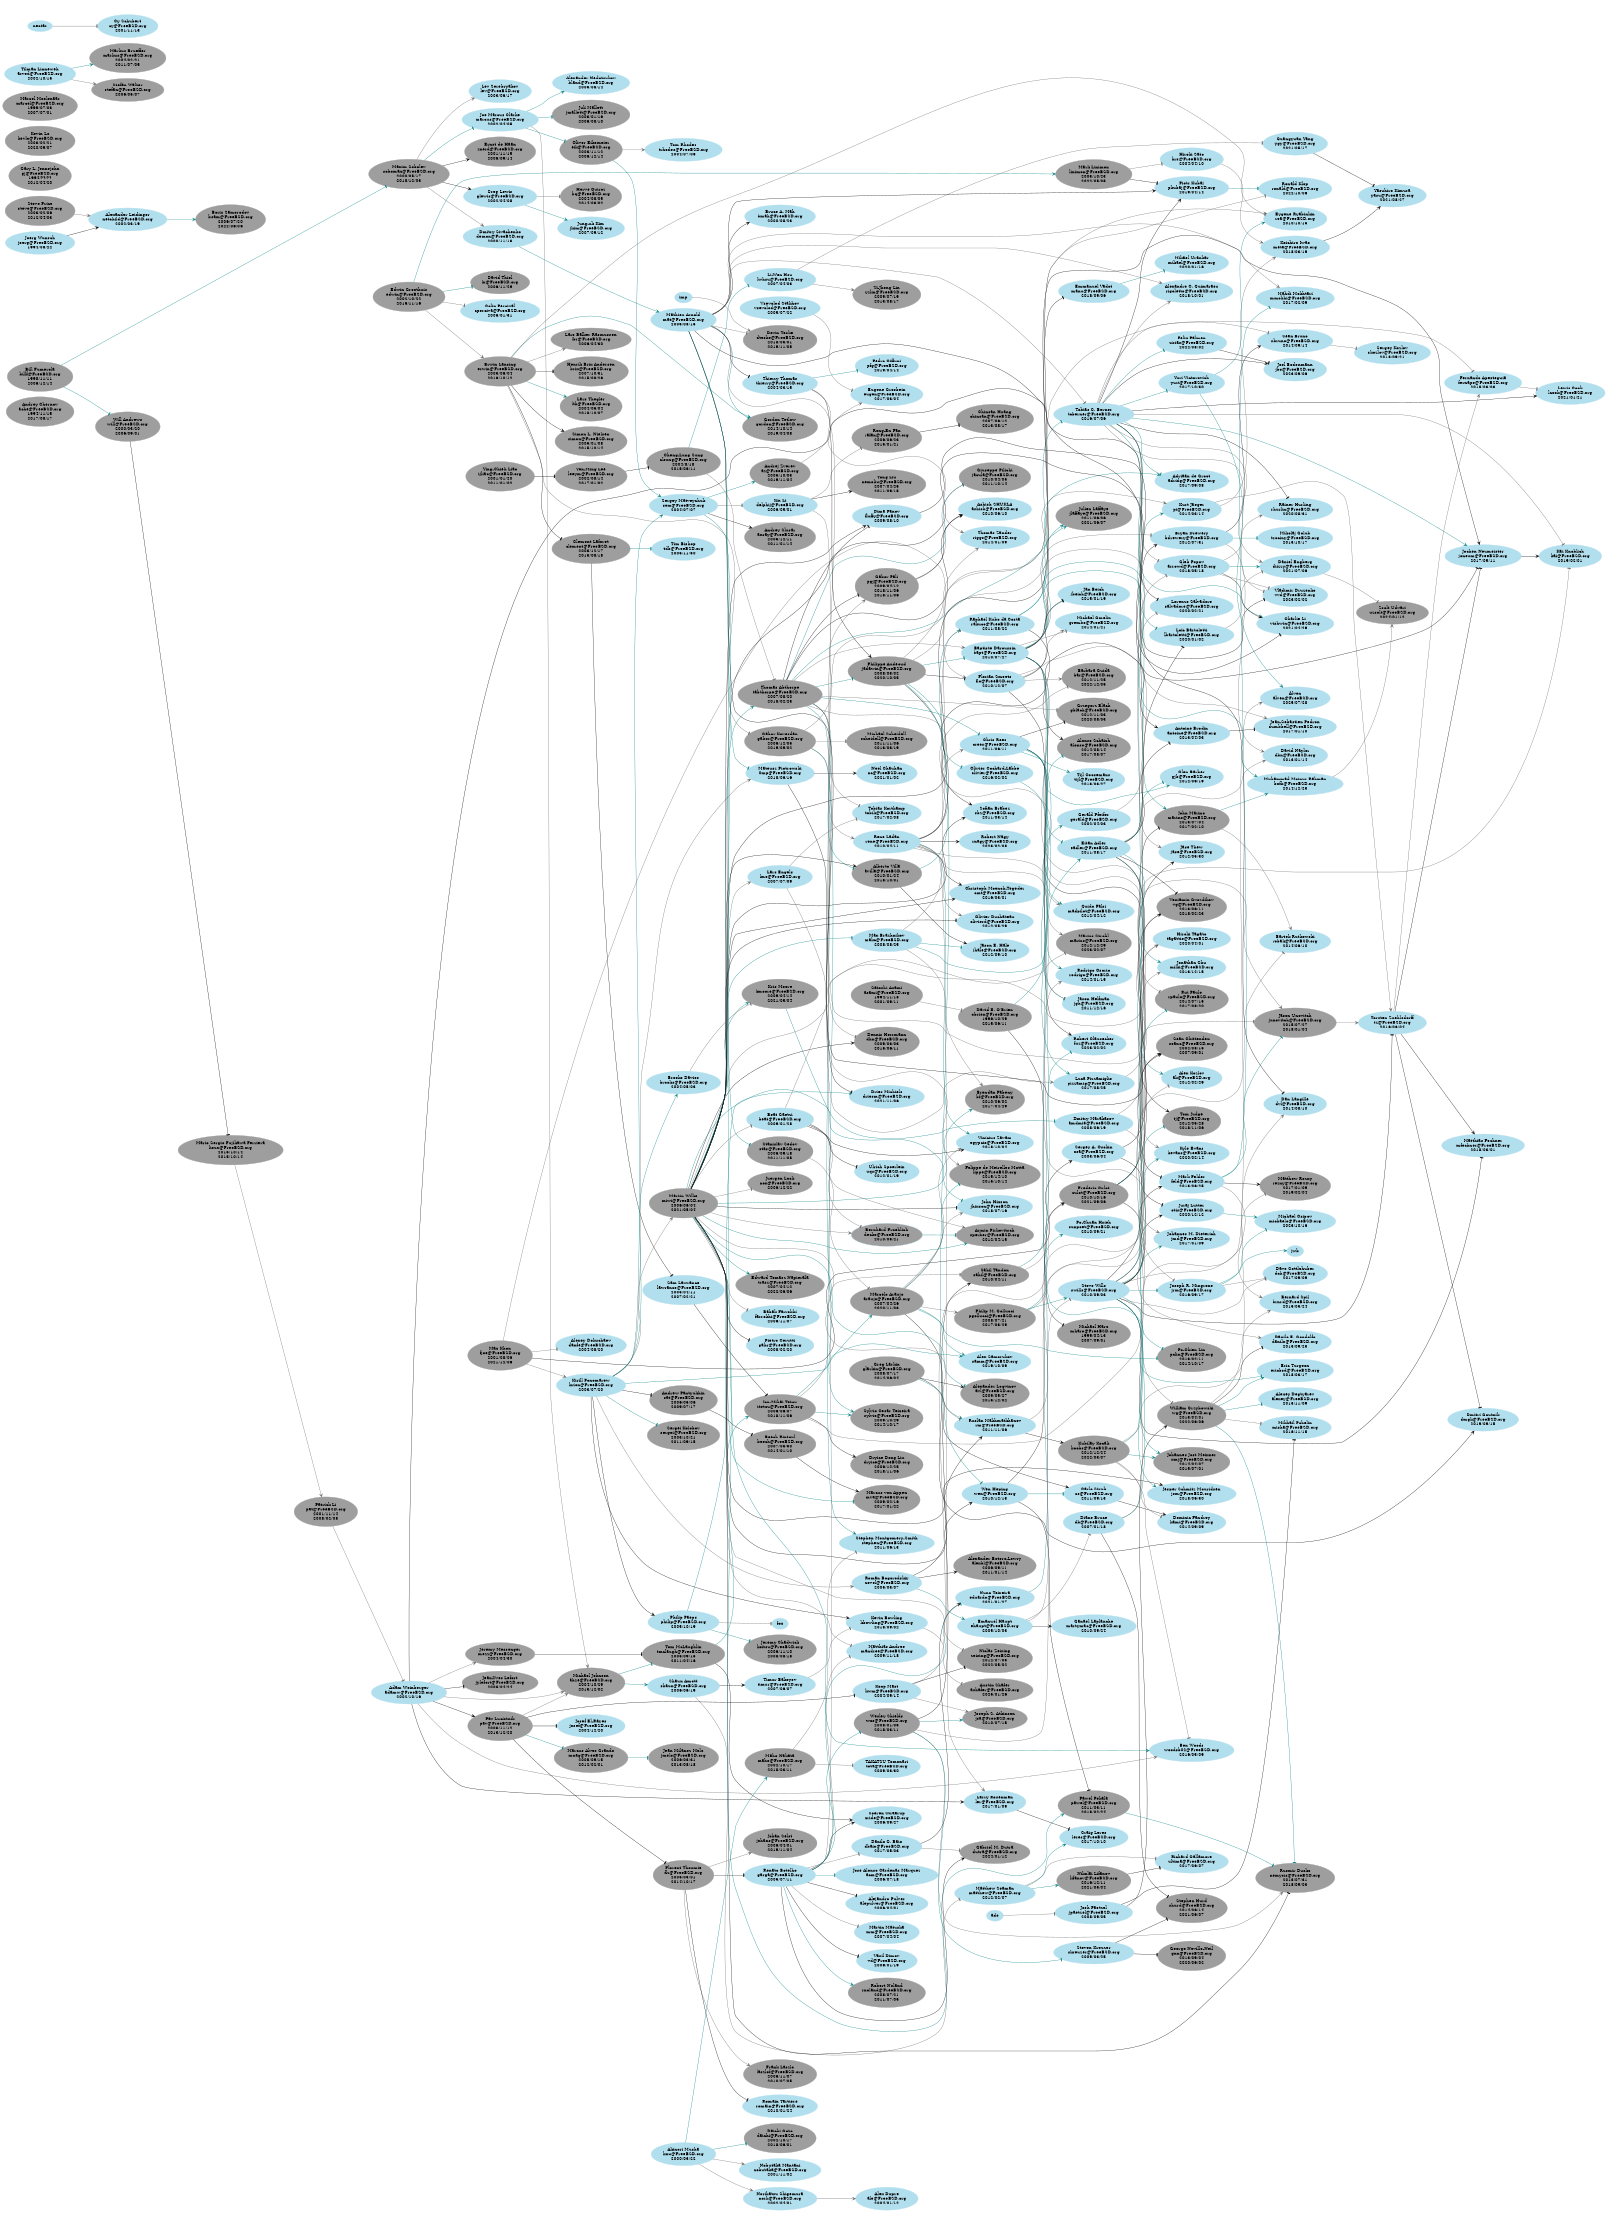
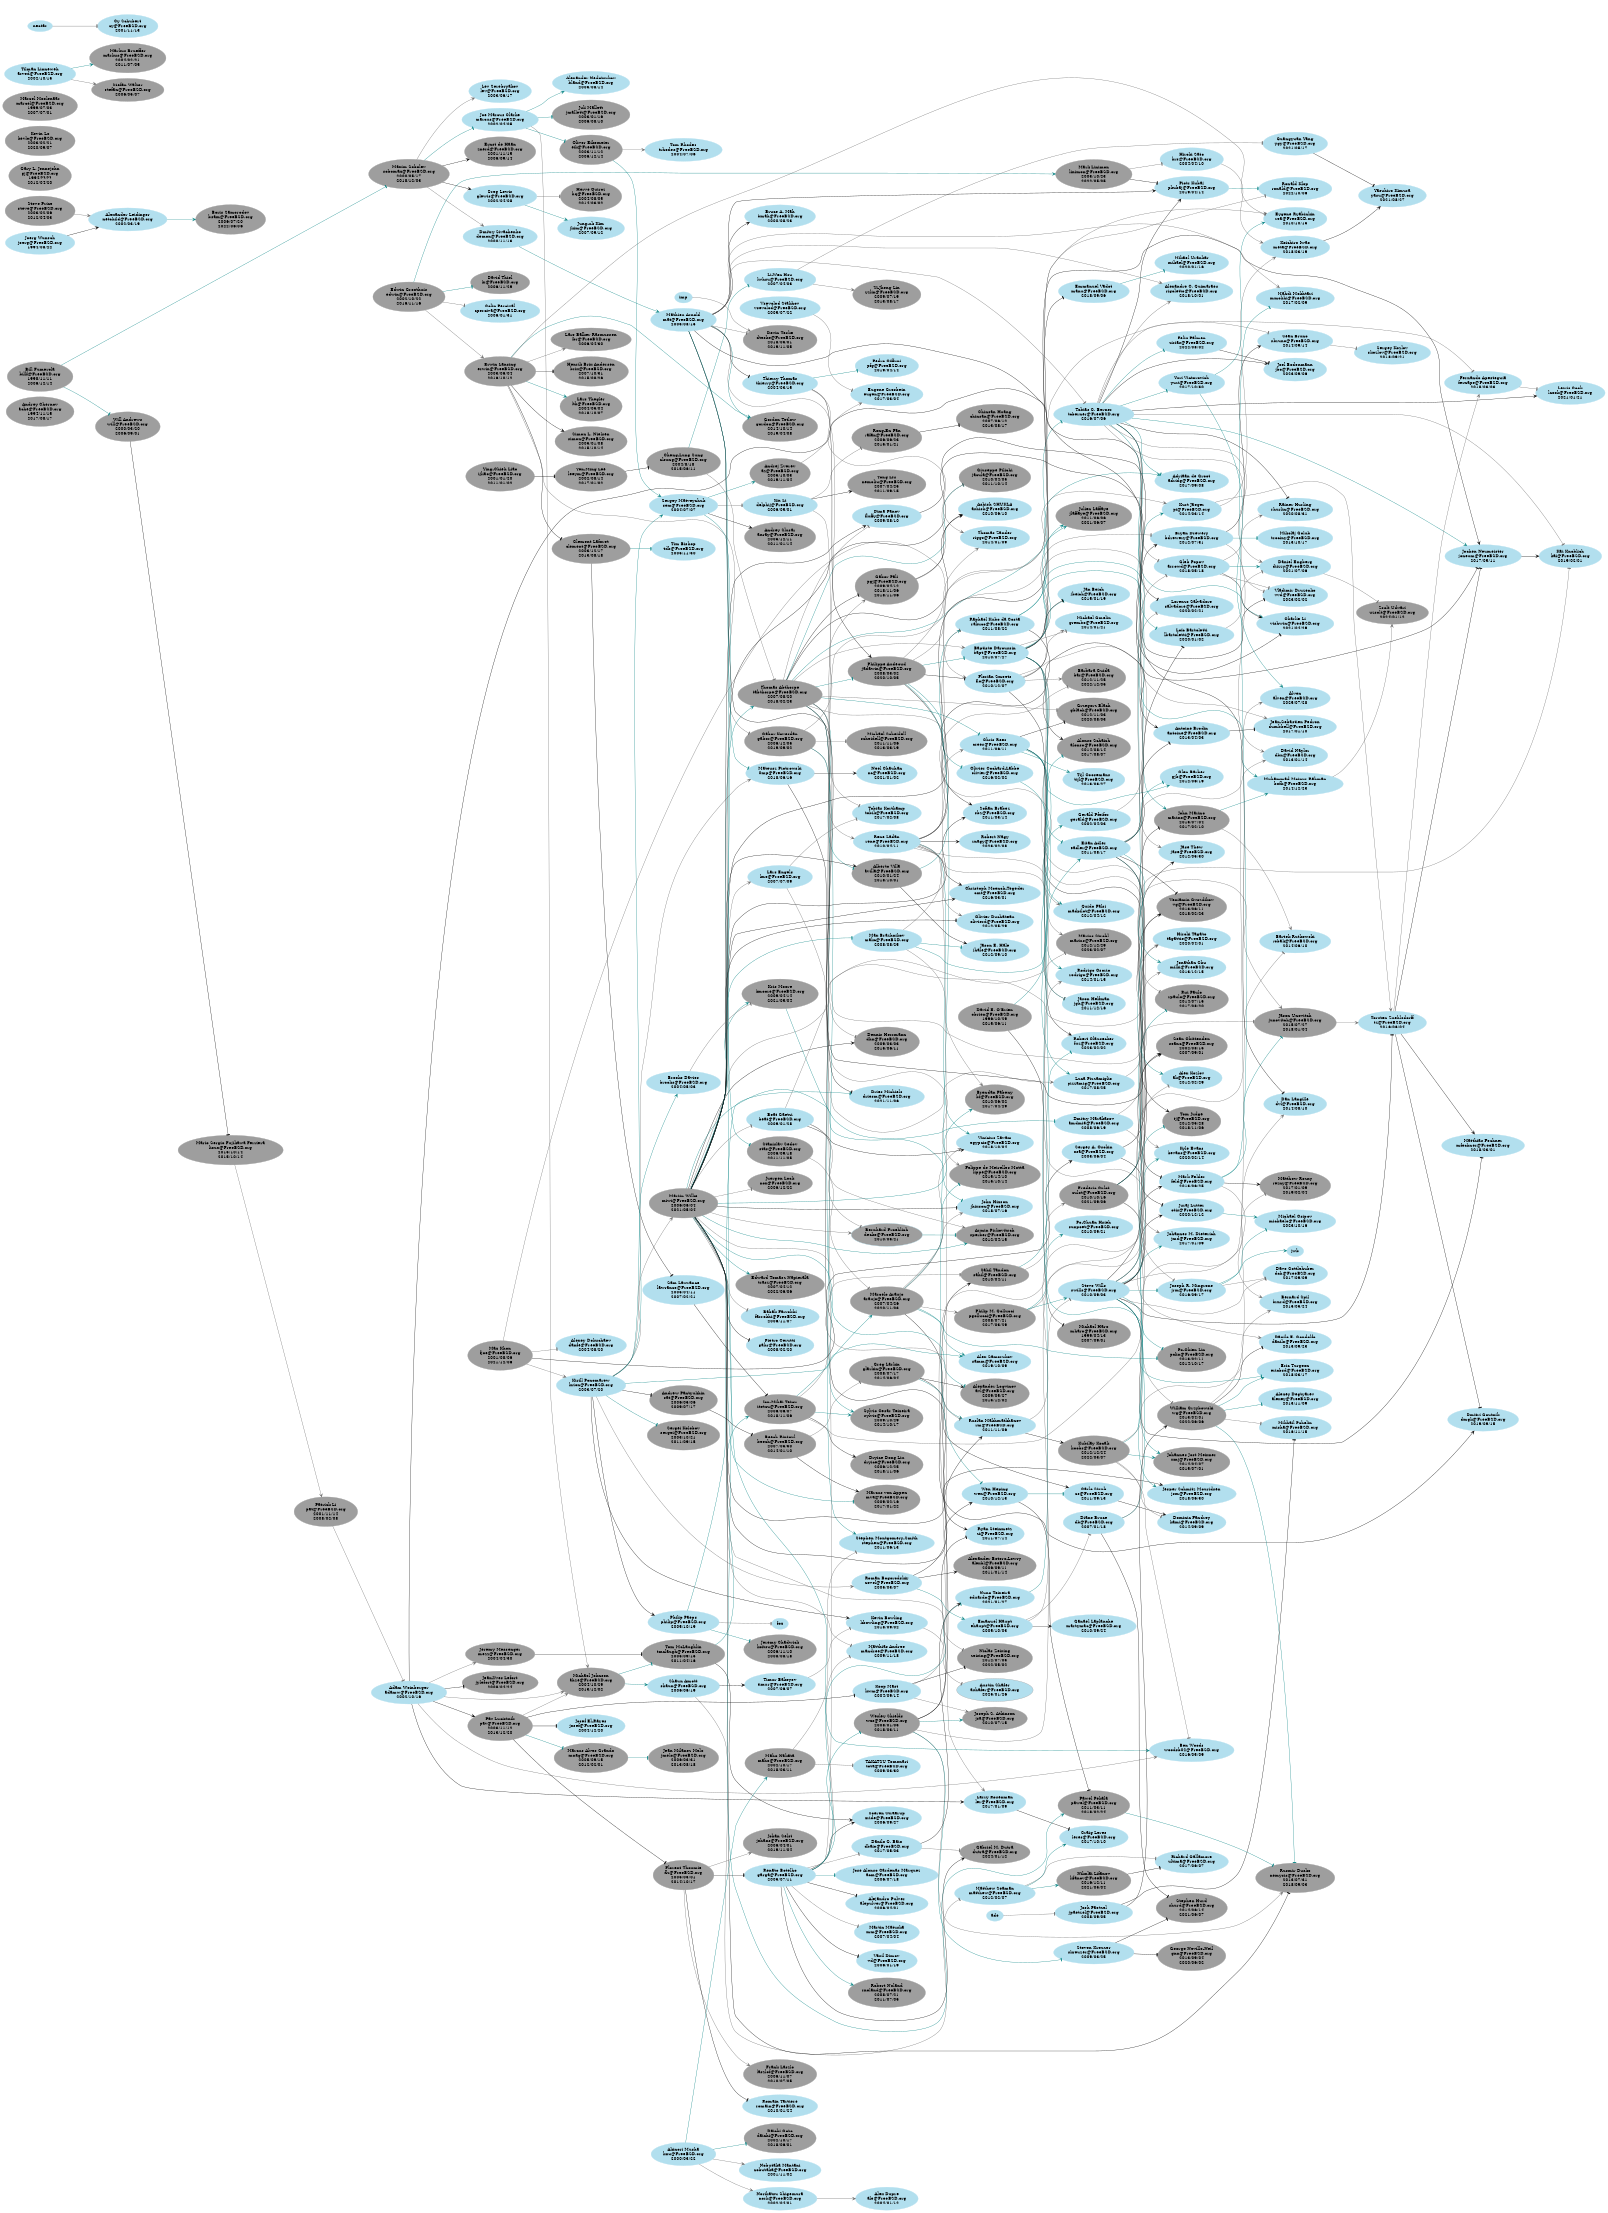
(808, 603) -> (808, 603)
(887, 995) -> none
(887, 1172) -> none
(1044, 1347) -> none
none -> (833, 1404)
none -> (995, 1534)
(995, 1690) -> (995, 1690)
